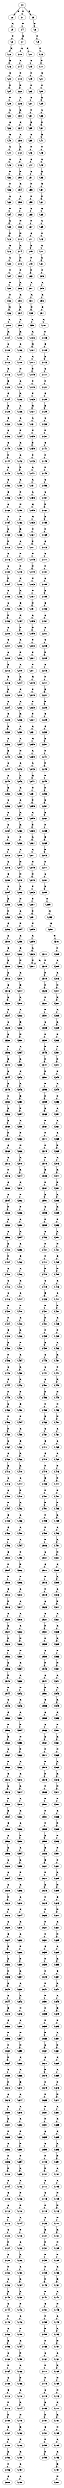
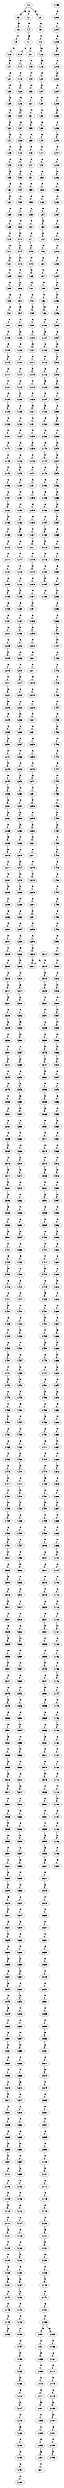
(7, 609) -> none
(57, 2340) -> (43, 2328)
